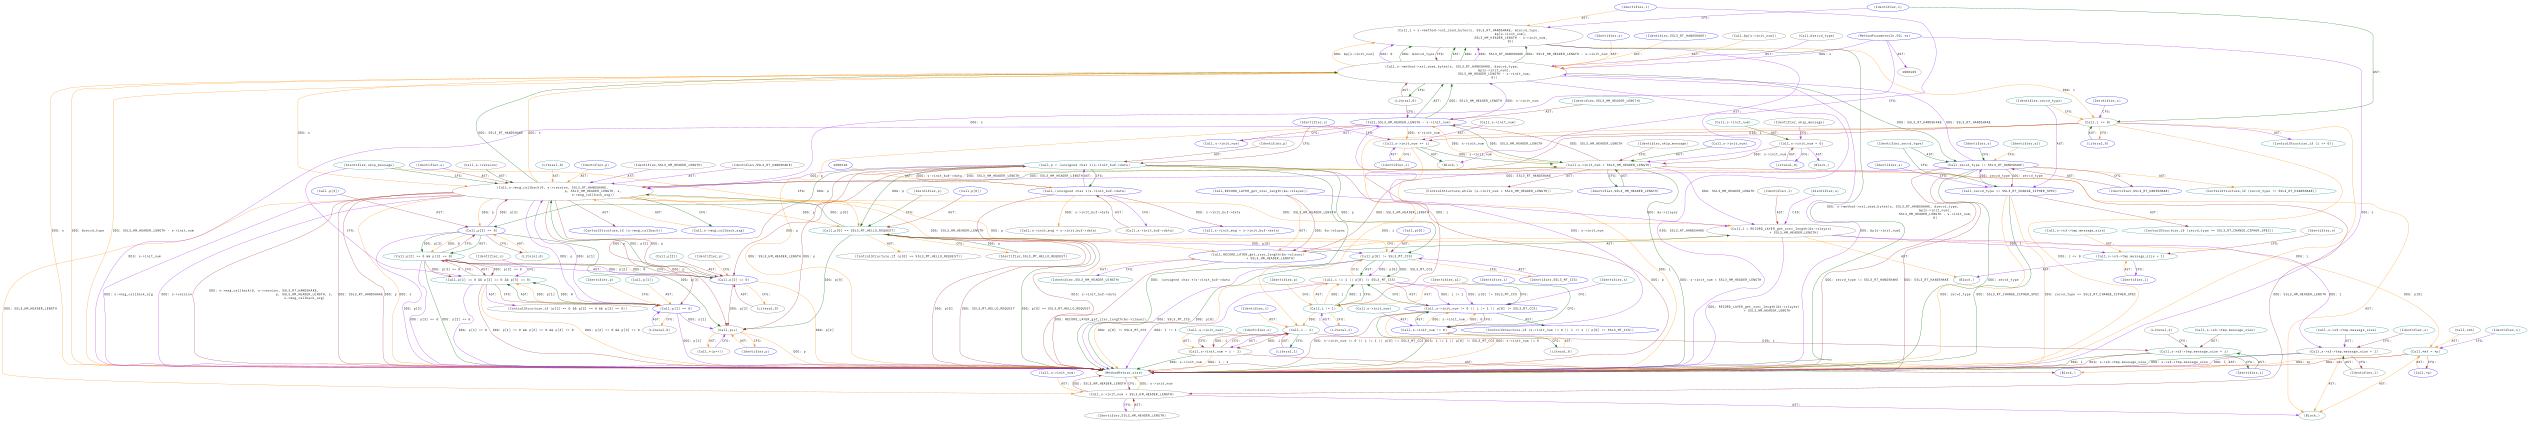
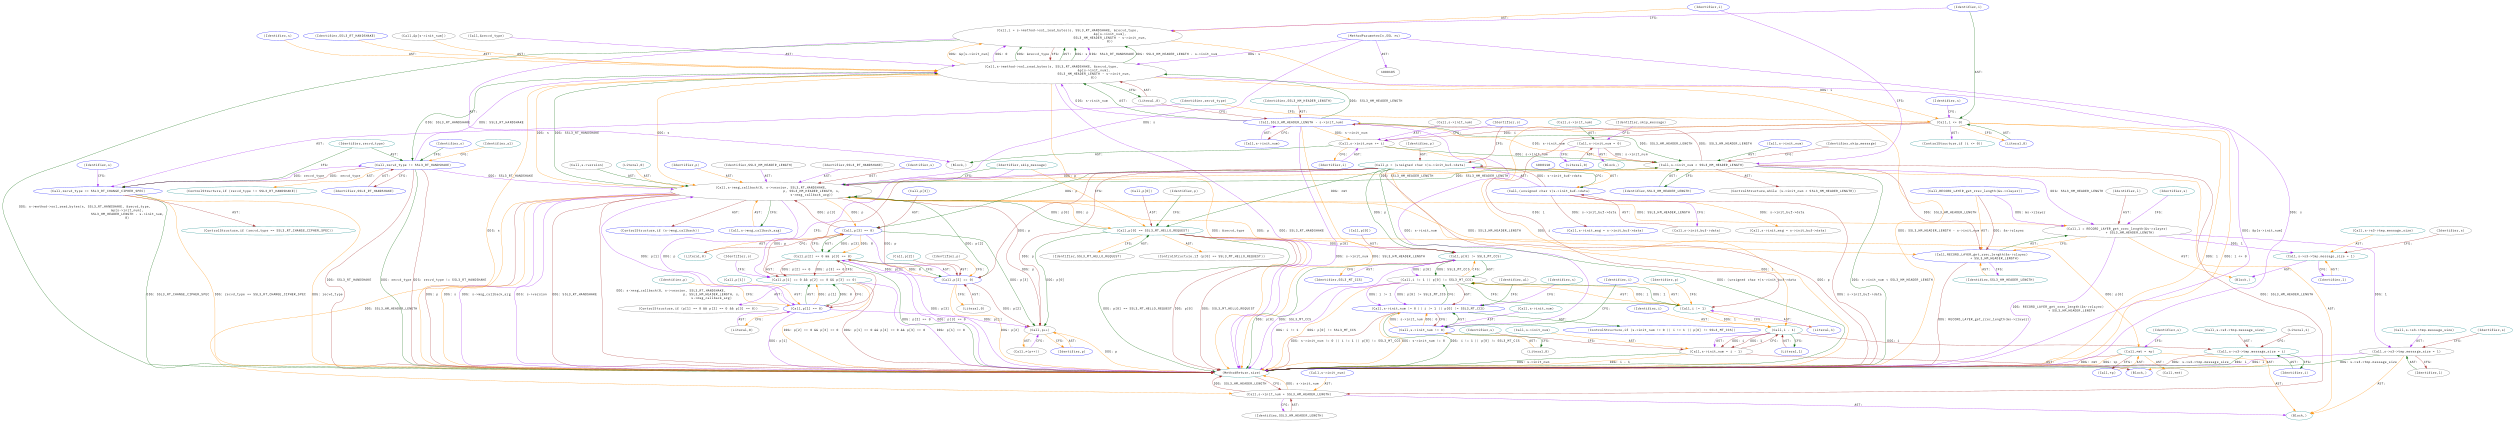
(898, 191) -> (1339, 191)
(994, 244) -> (1146, 244)
(2449, 341) -> (2153, 362)
